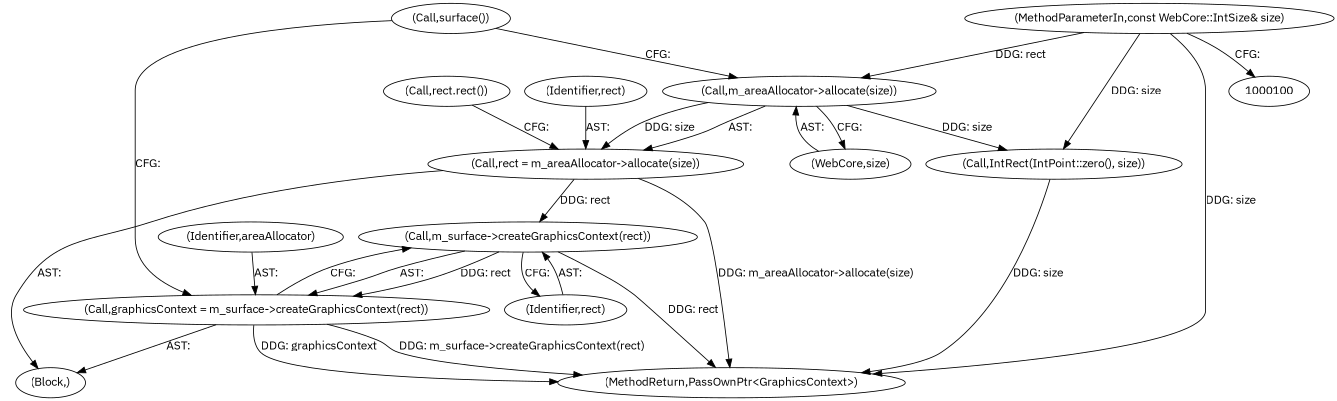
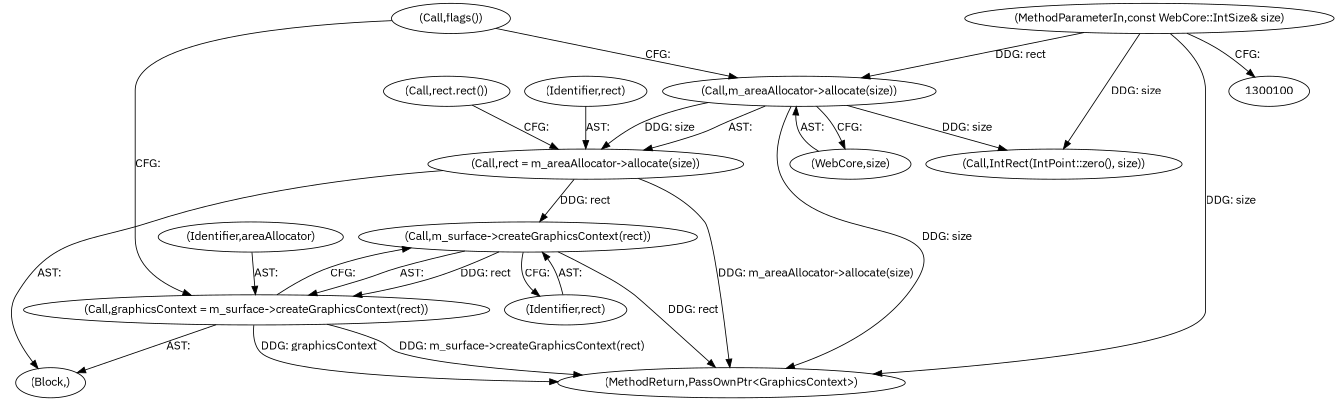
(451, 18) -> (451, 18)
(1269, 91) -> (1269, 91)
(989, 306) -> (900, 237)
